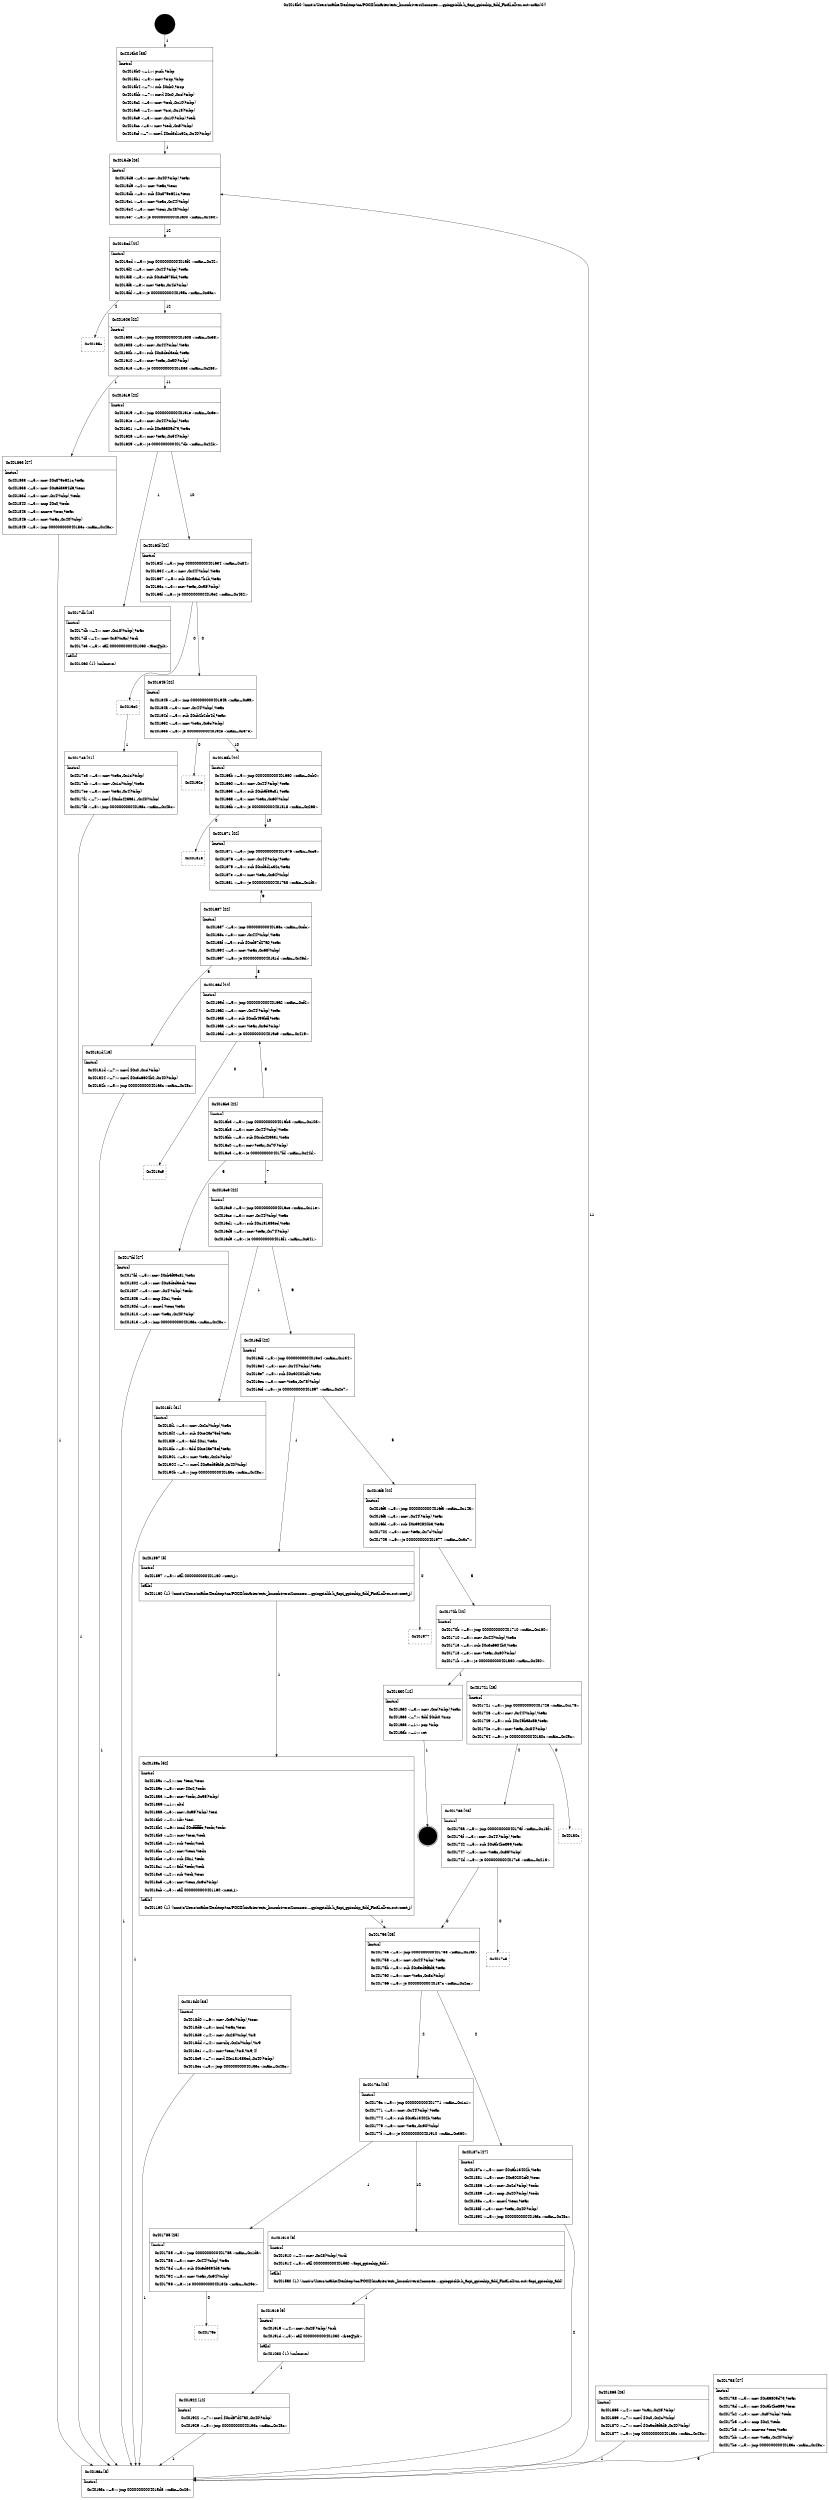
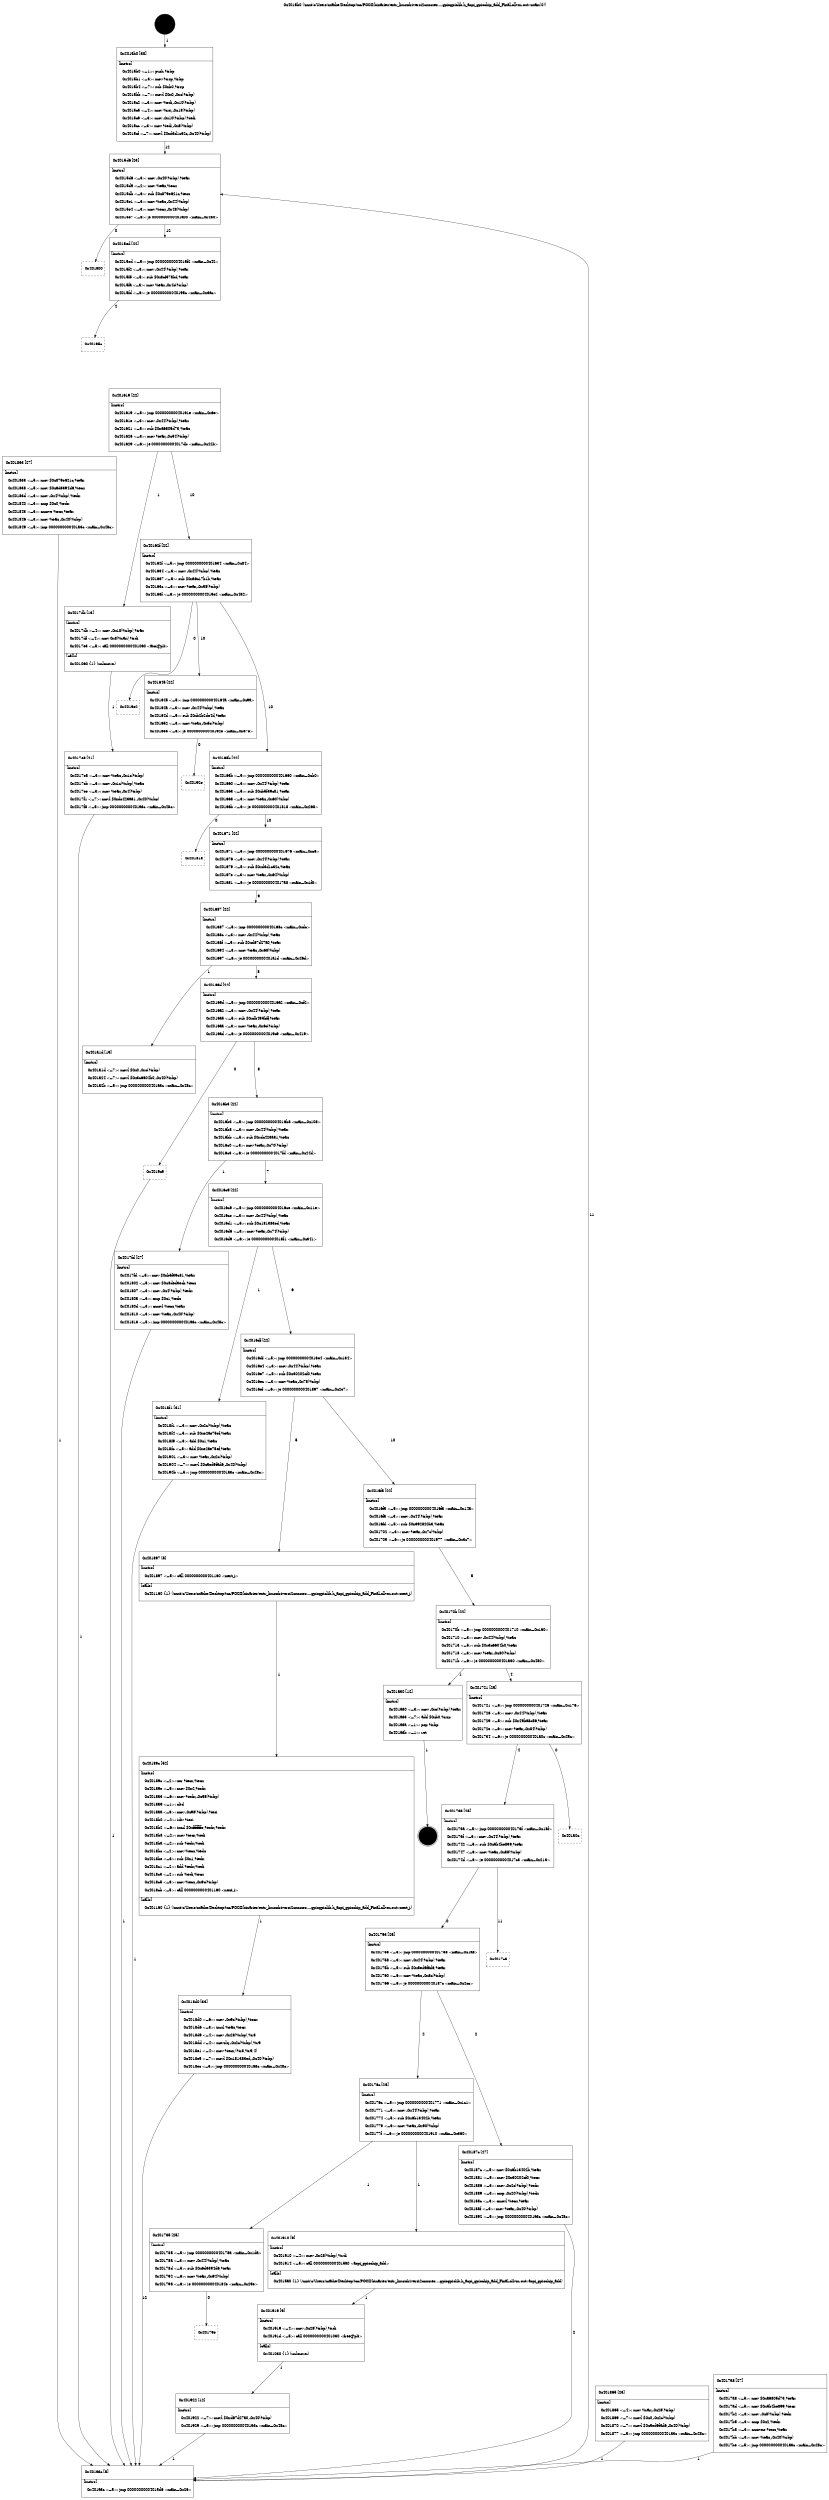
(167, 148) -> (167, 148)
none -> (93, 269)
(165, 345) -> none
(202, 639) -> (202, 639)
(126, 732) -> (109, 710)
(232, 744) -> (257, 671)
(261, 898) -> (256, 895)
(208, 972) -> (208, 972)
(262, 1071) -> (255, 1068)
(223, 1172) -> (223, 1172)
(296, 1441) -> (296, 1441)
(392, 1441) -> (392, 1441)
(420, 1637) -> none
none -> (508, 1674)
(99, 1778) -> (111, 1818)
(377, 1921) -> (252, 1954)
(500, 1922) -> (500, 1922)
(418, 2185) -> (418, 2185)
(144, 2298) -> (144, 2298)
(698, 2459) -> (698, 2459)
